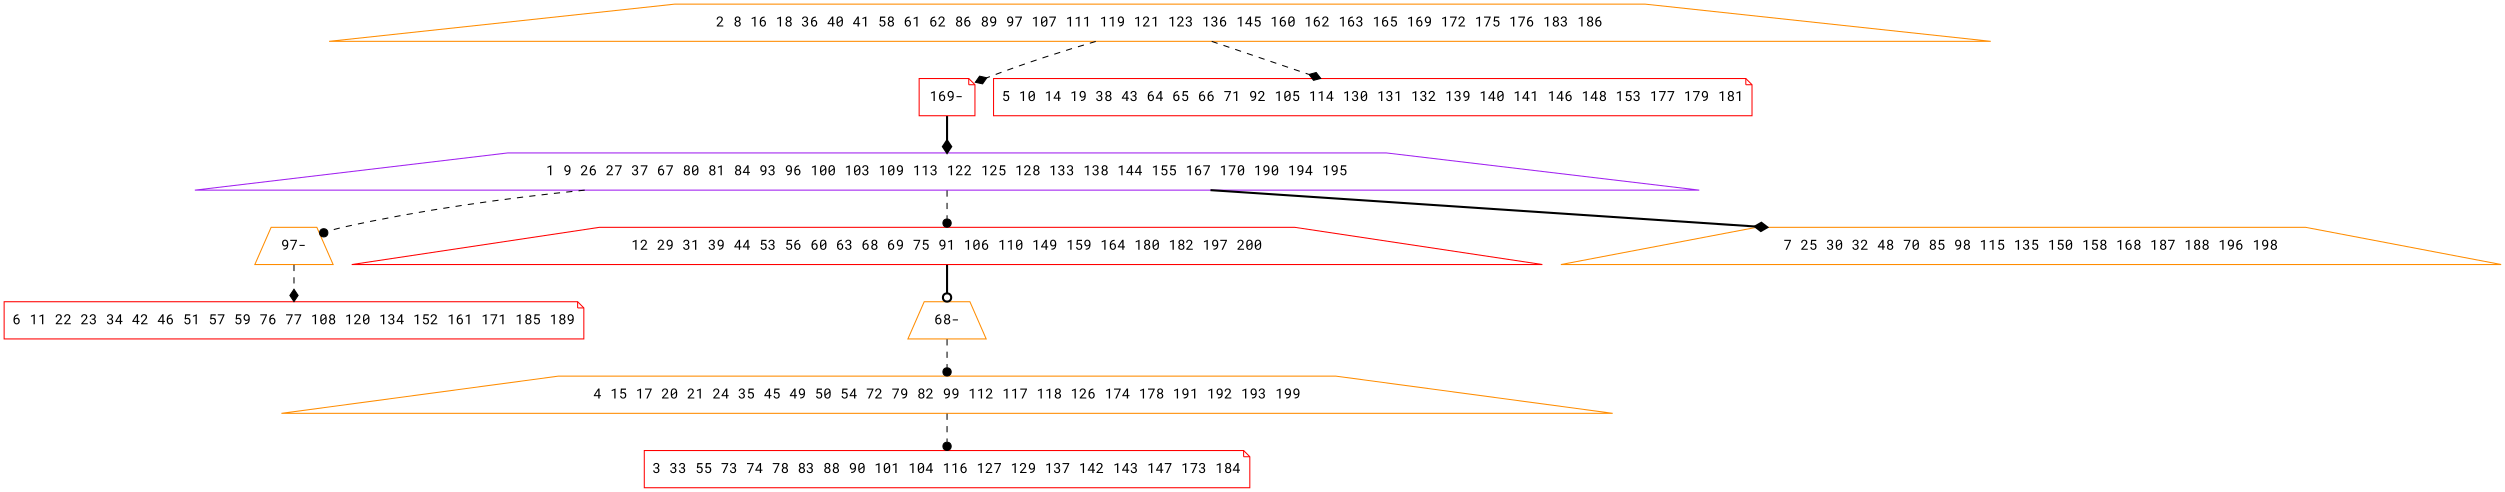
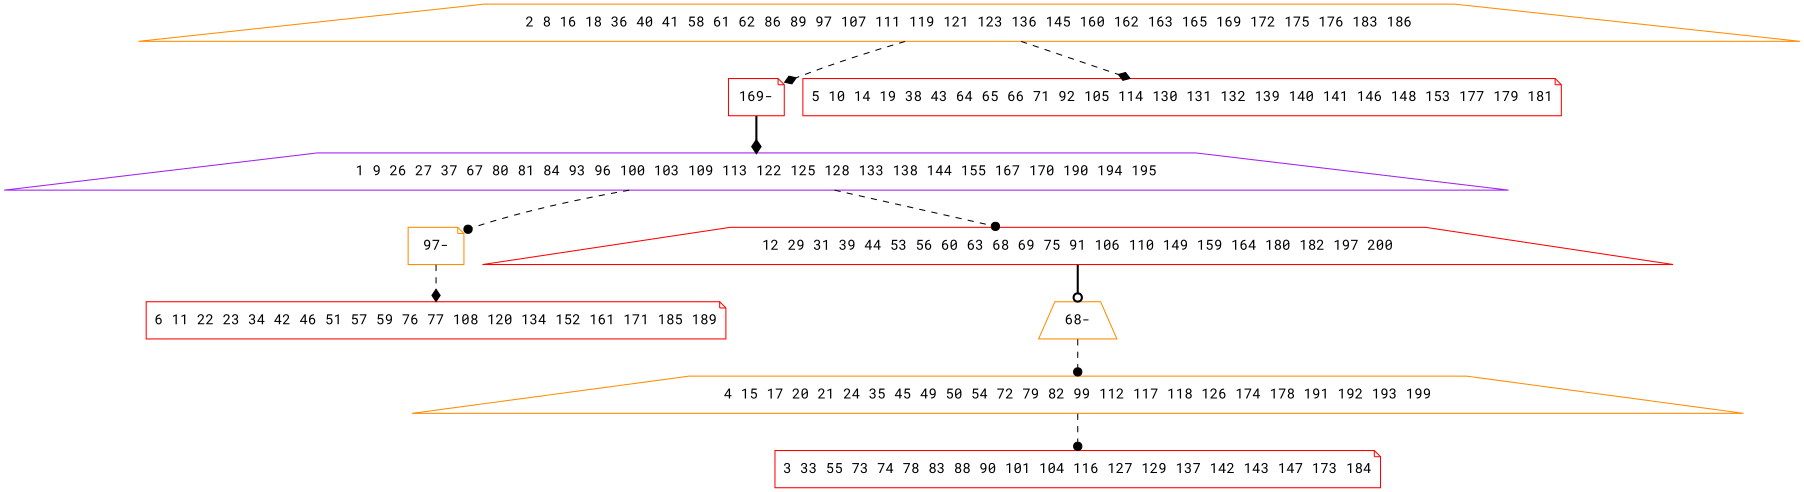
(294, 246) -> (436, 246)
(2031, 246) -> none
